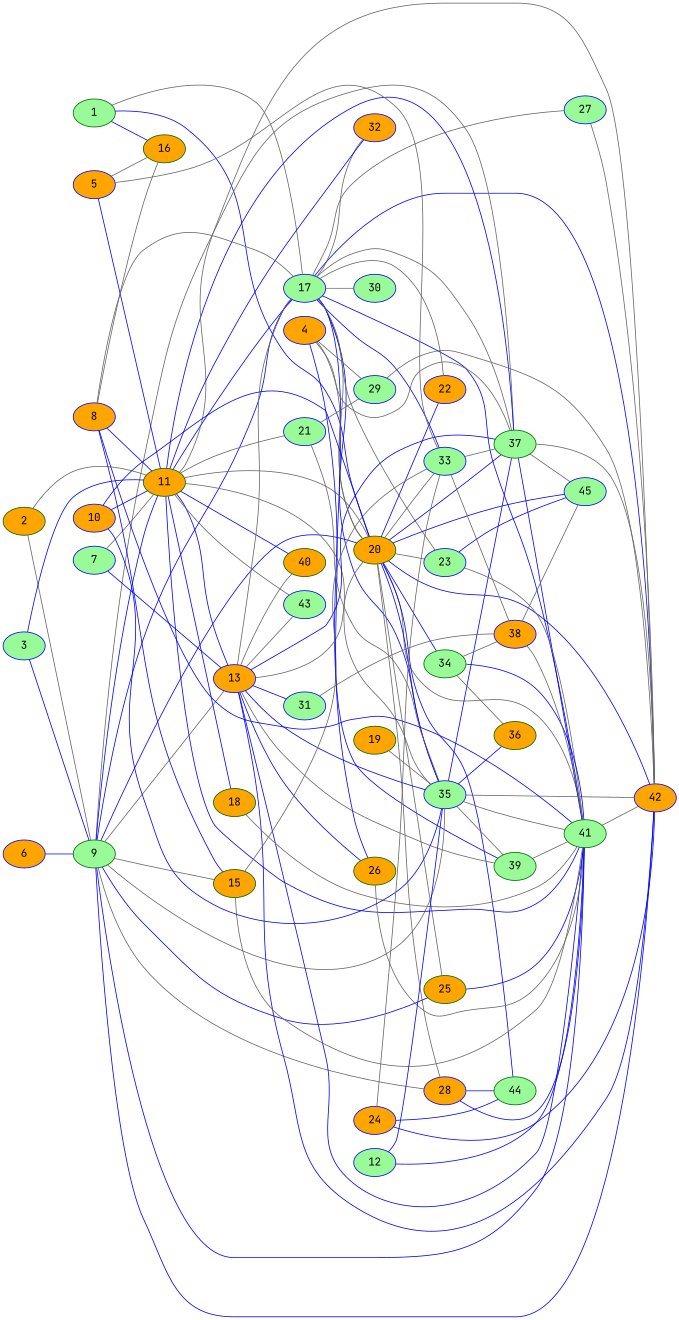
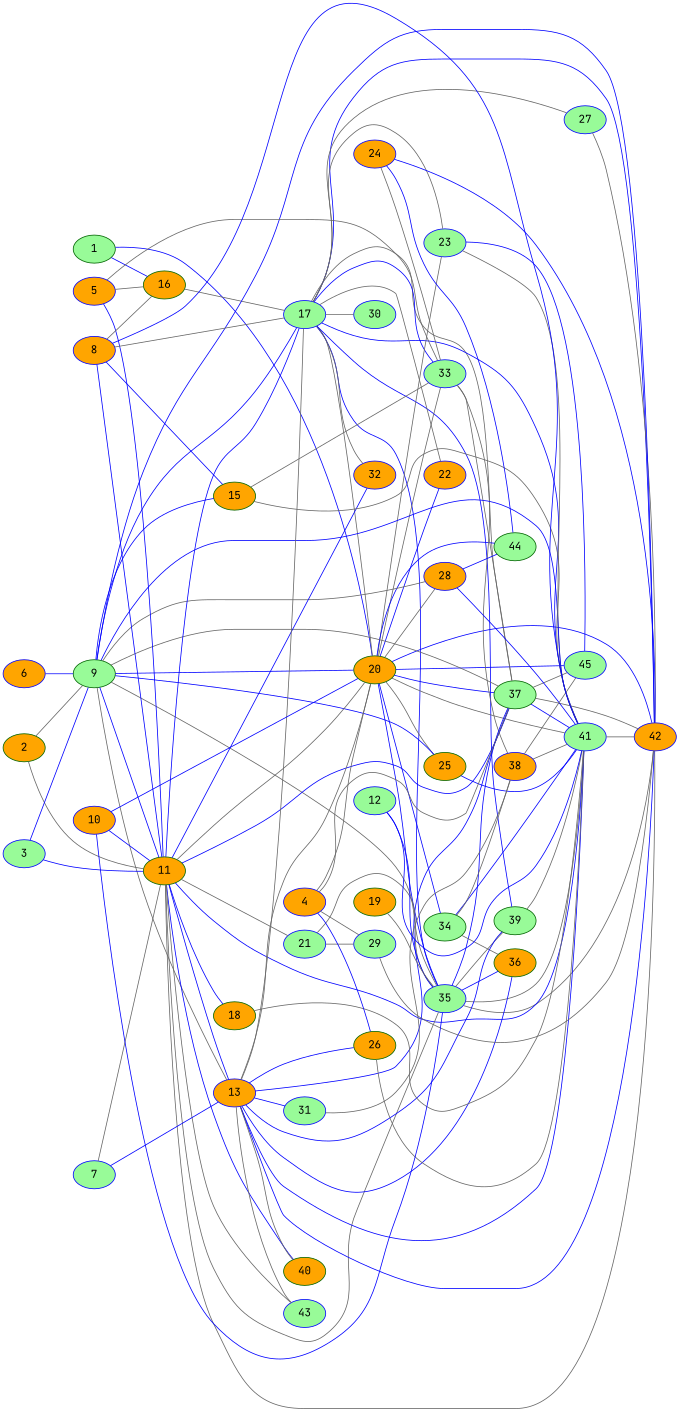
(260, 108) -> (235, 300)
(328, 753) -> (399, 1178)
(347, 807) -> (408, 1105)
(585, 834) -> (585, 737)
(164, 869) -> (131, 545)
